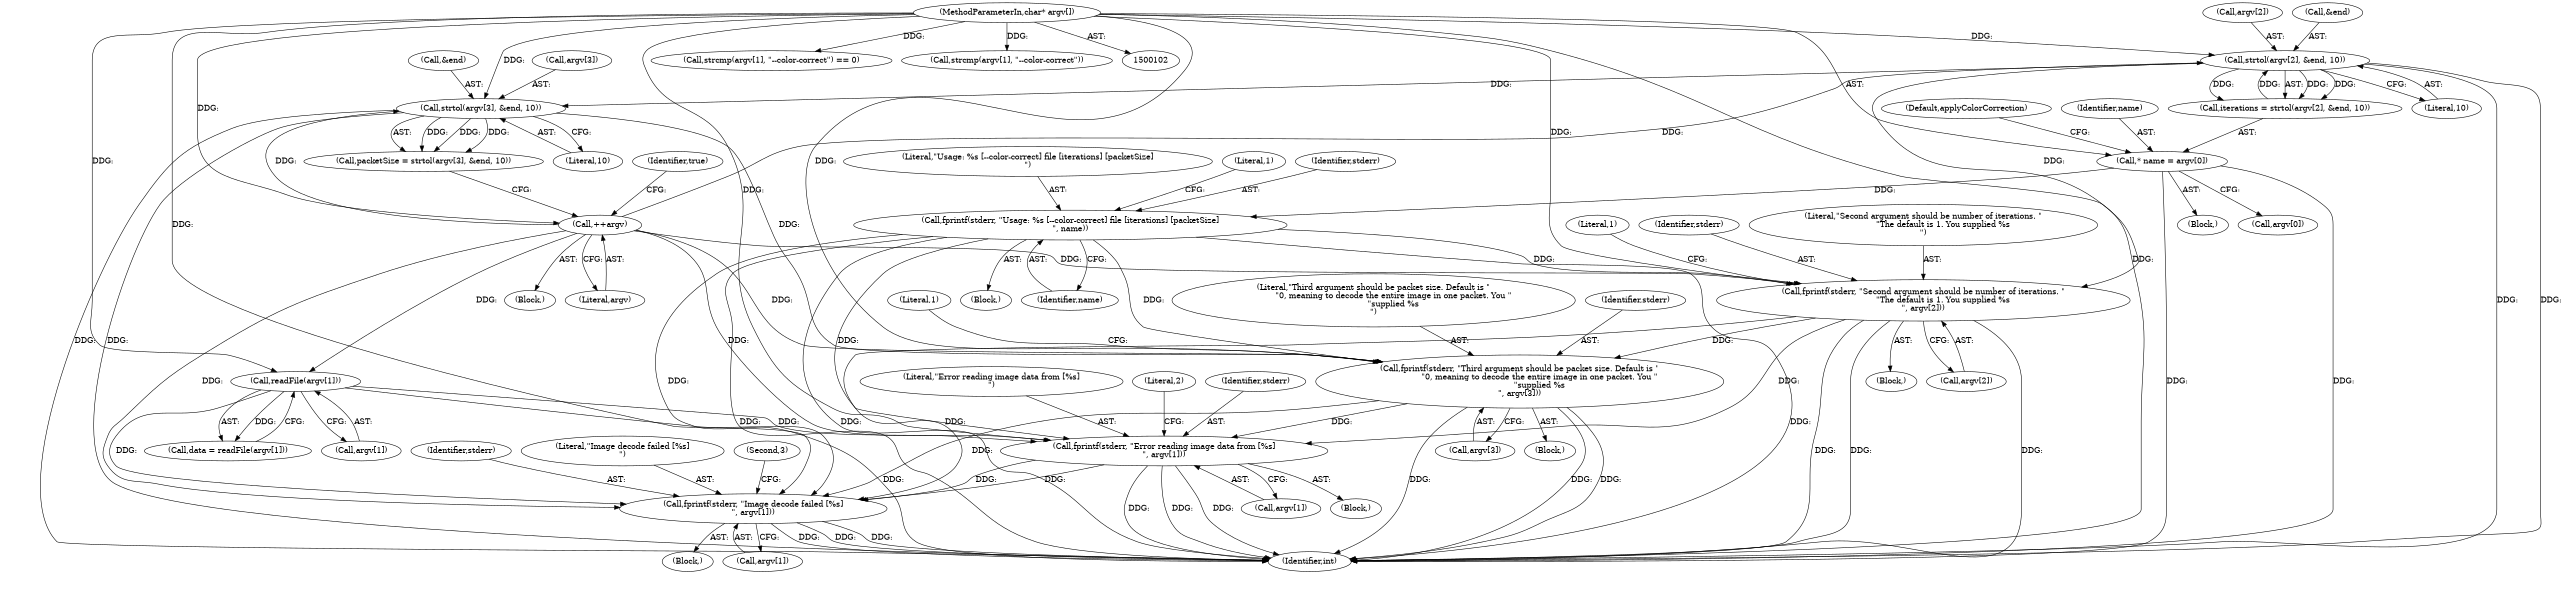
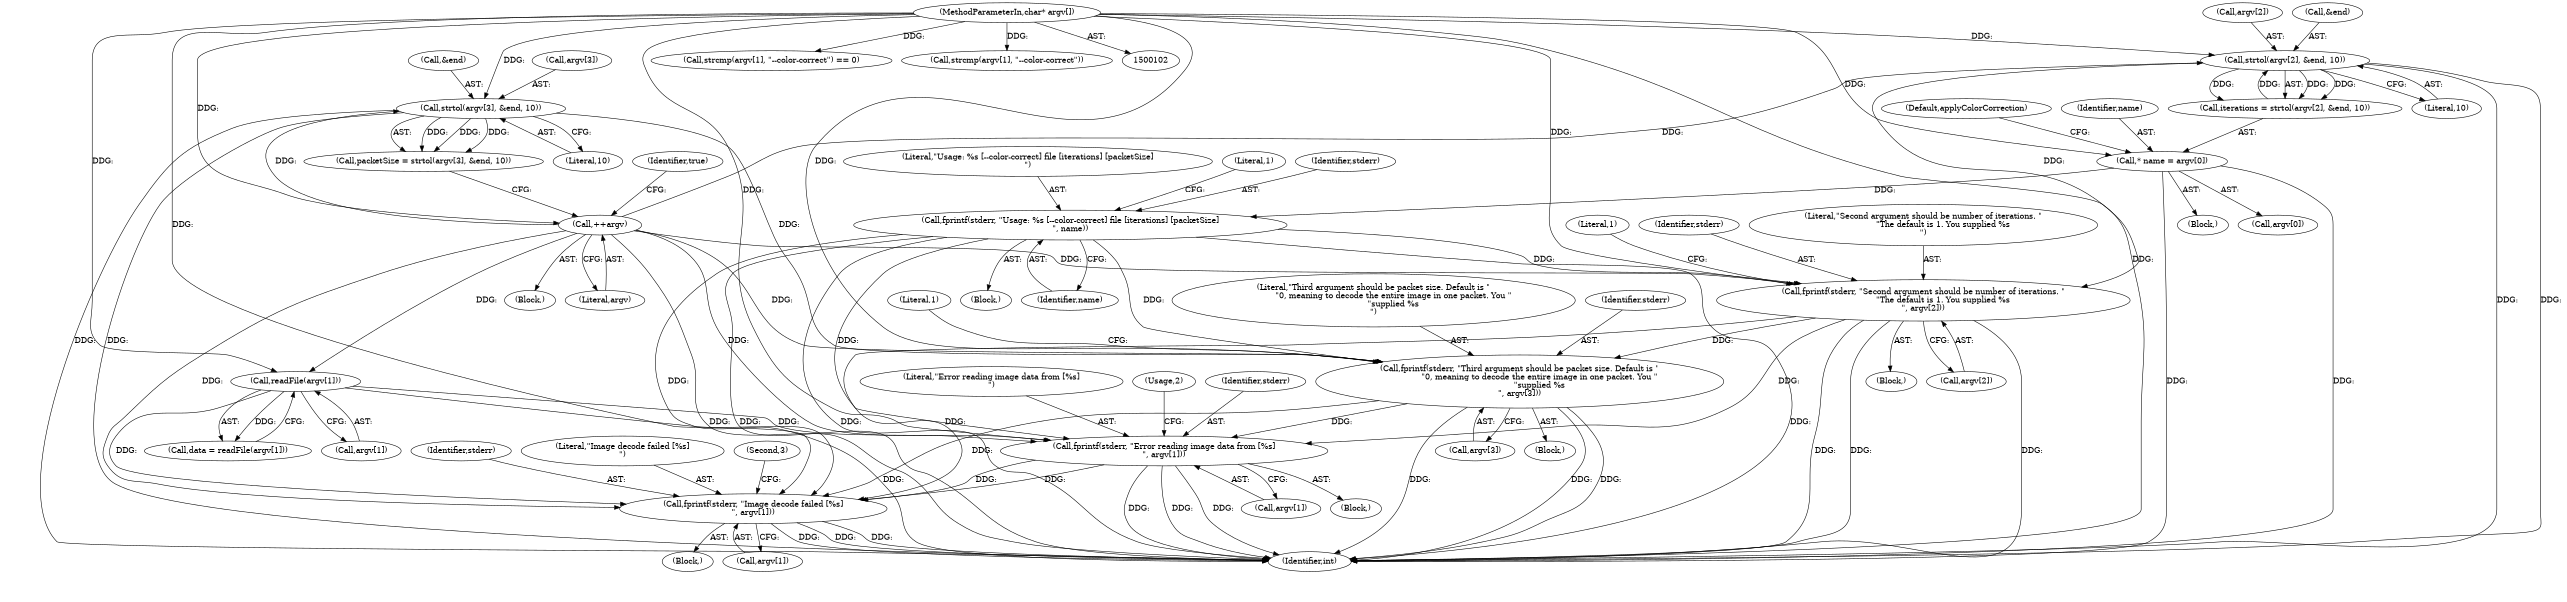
(1386, 85) -> none
(1856, 85) -> (1856, 85)
(2231, 190) -> (2231, 190)
(1164, 382) -> (1164, 382)
none -> (883, 464)
